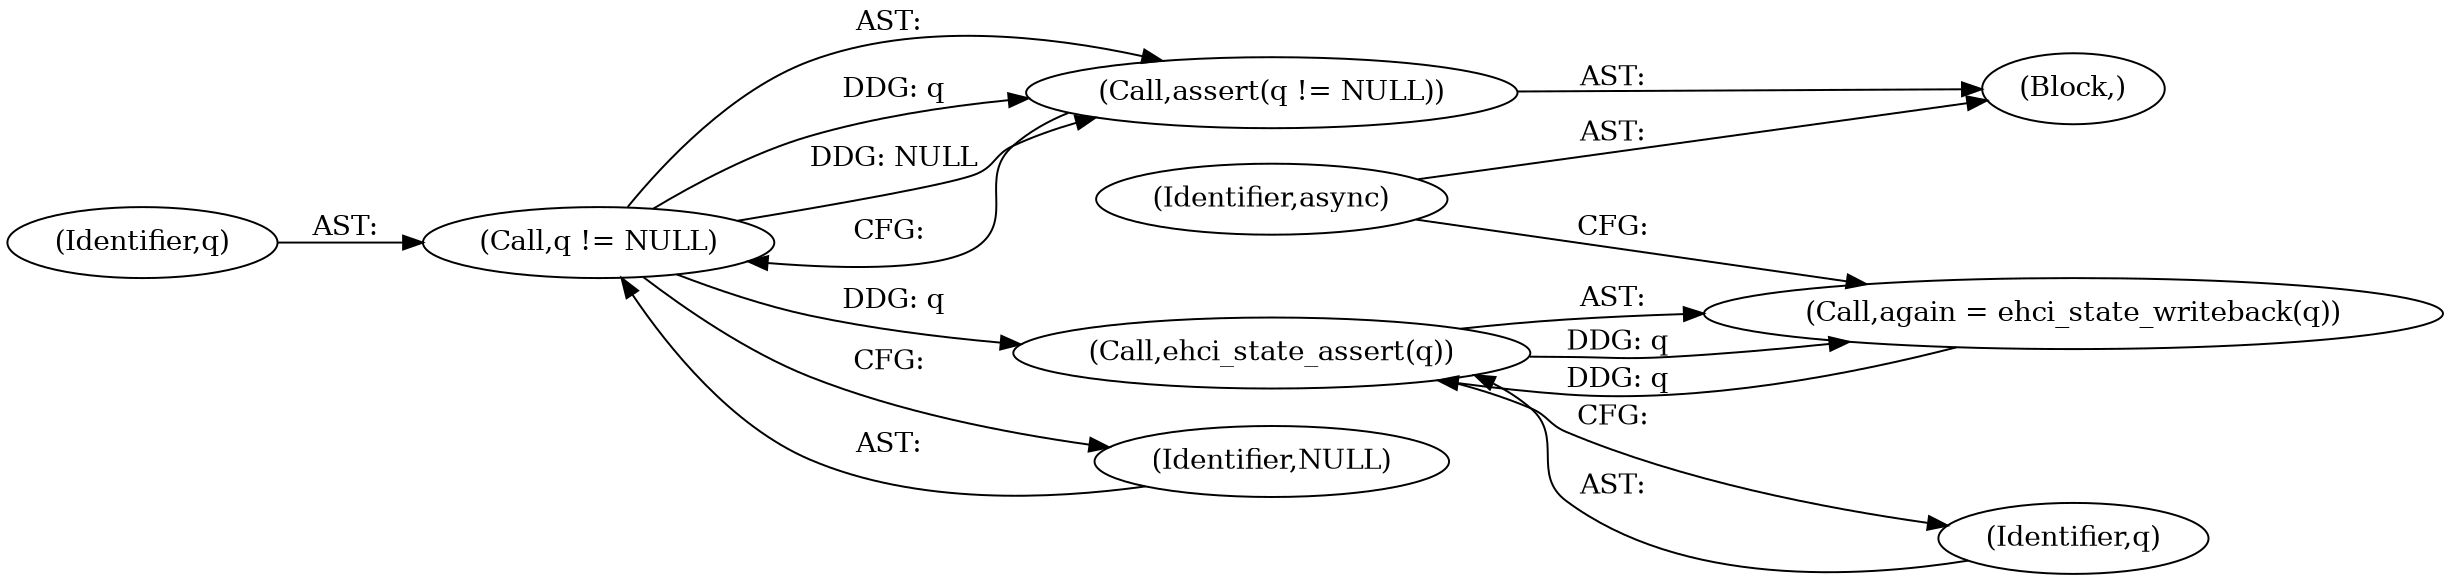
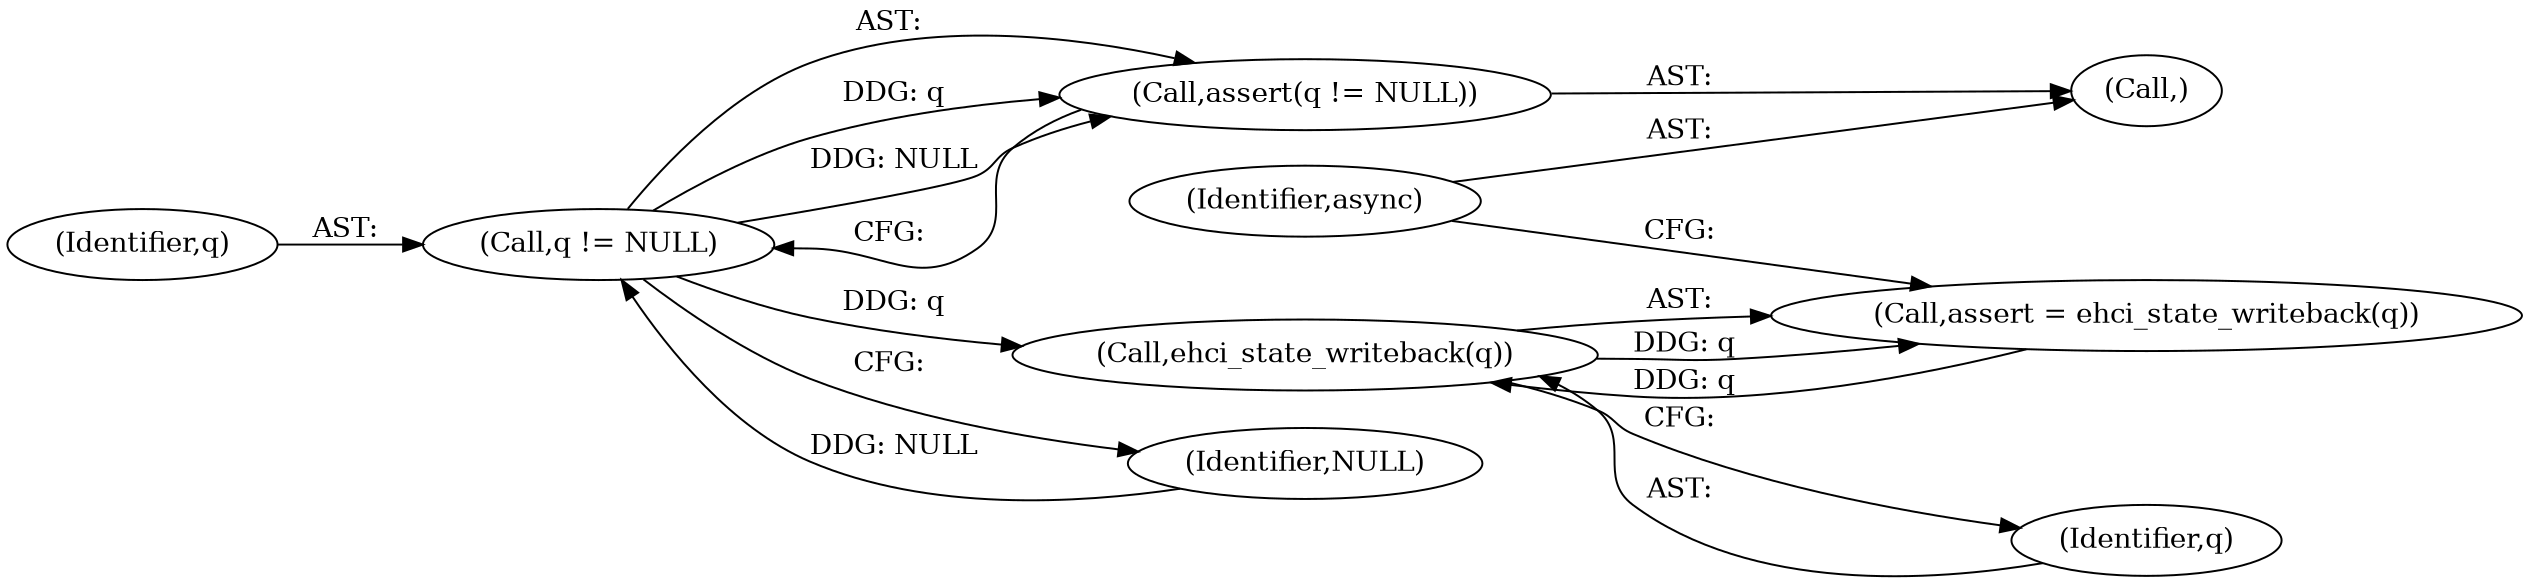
(2073, 89) -> (2147, 91)
(2073, 314) -> (2147, 316)
(1272, 353) -> (1305, 355)
(894, 445) -> (894, 447)
